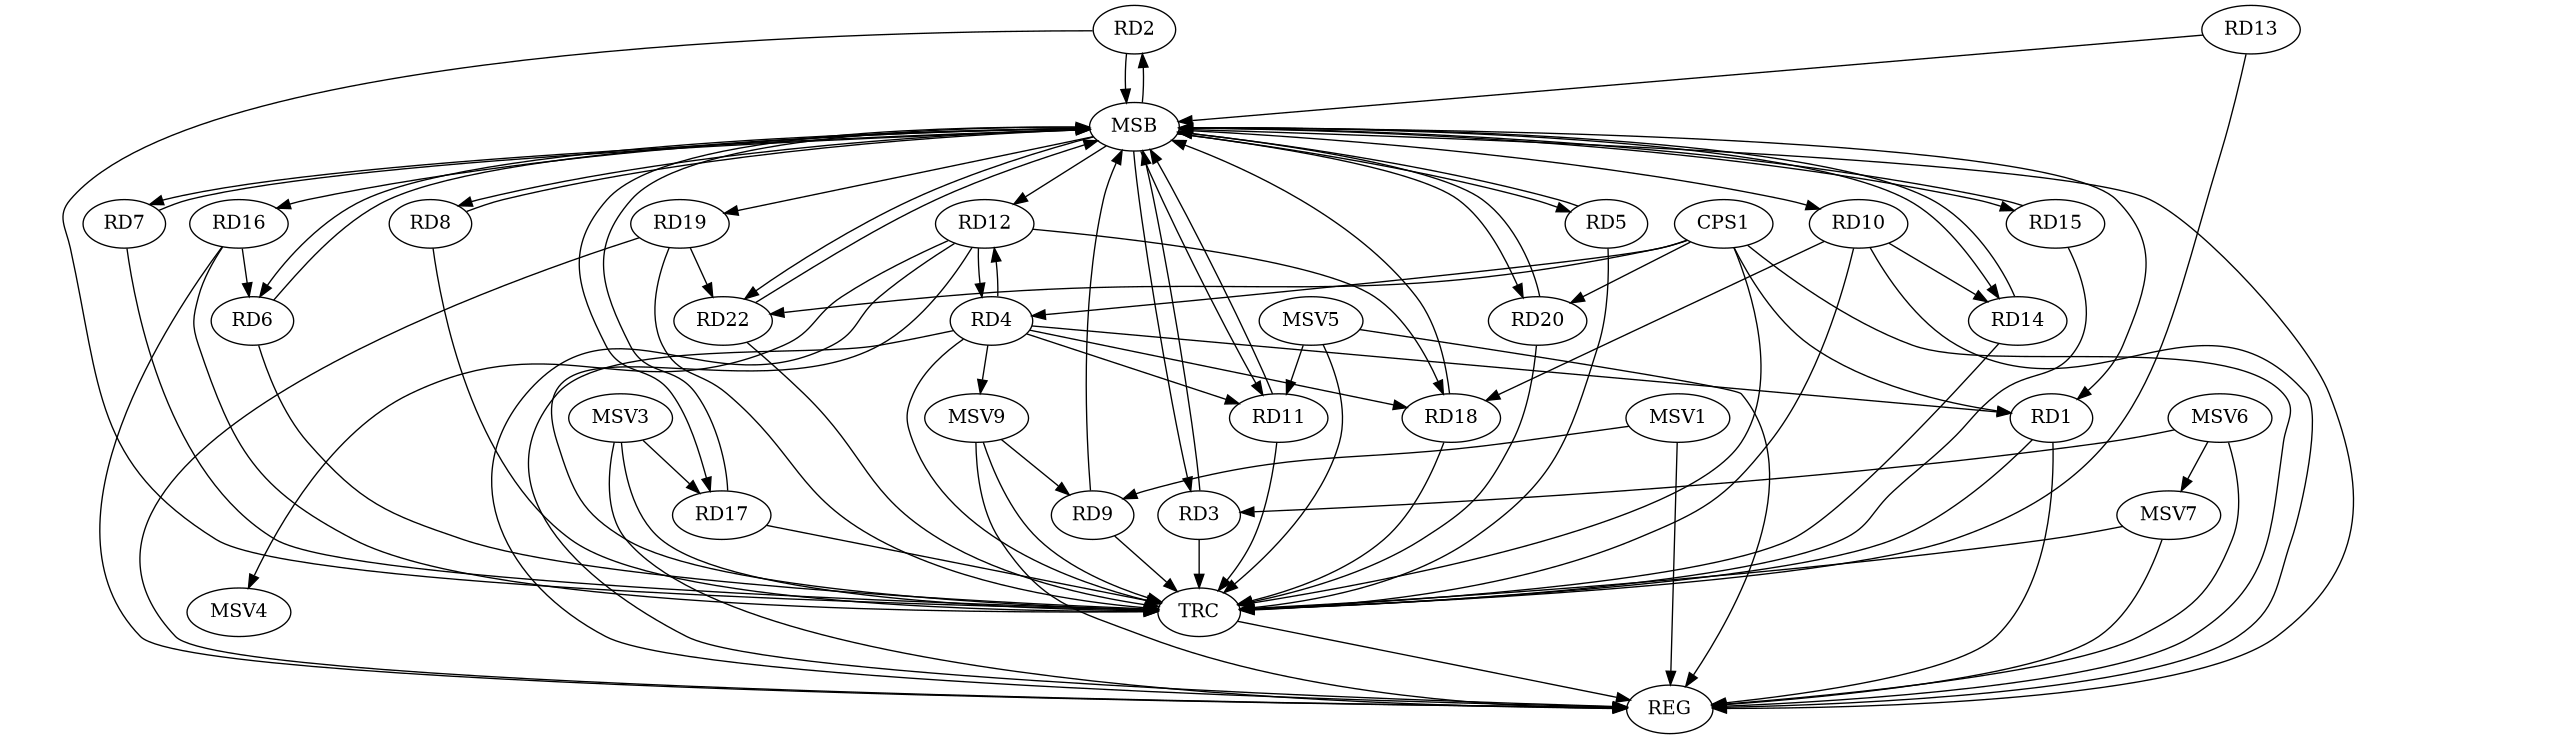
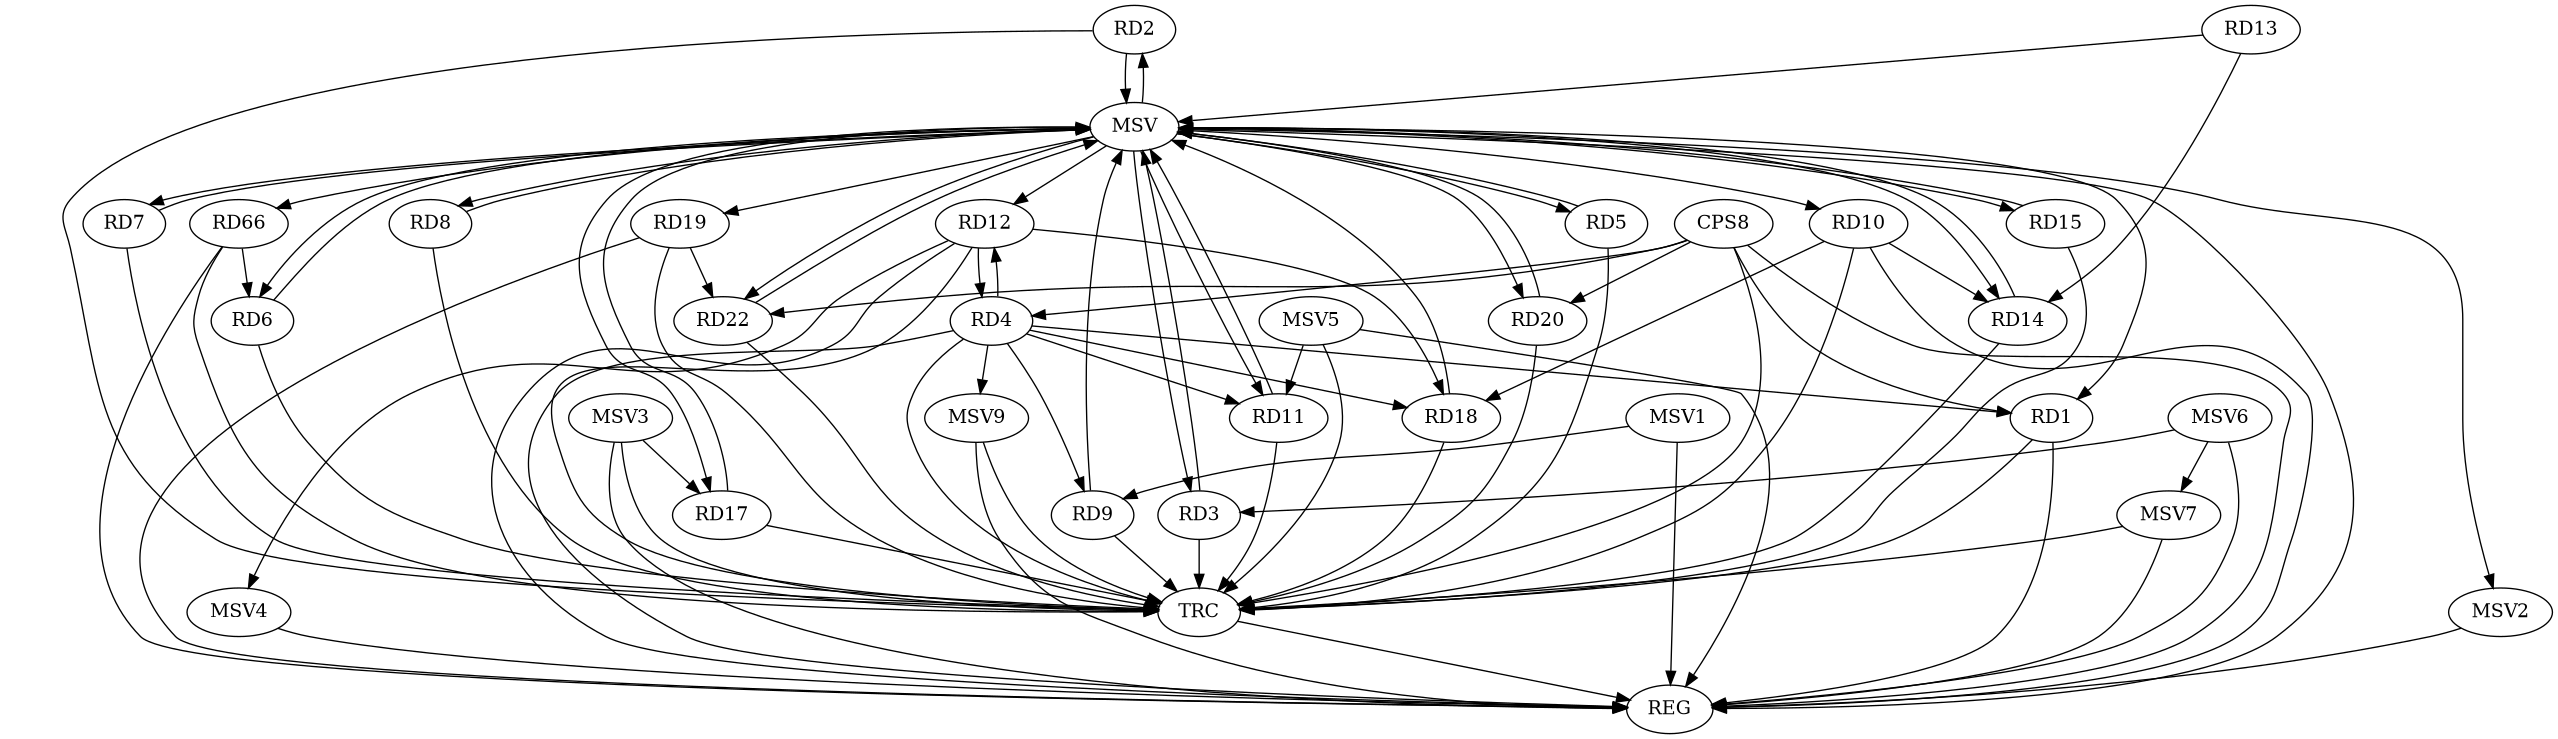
(1134, 127) -> (1134, 127)
(239, 224) -> (239, 224)
(1724, 224) -> (1724, 224)
(1030, 463) -> (1048, 409)
(1934, 544) -> (2170, 179)
none -> (2501, 612)
none -> (877, 684)
